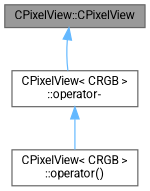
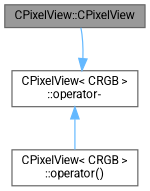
(67, 55) -> (83, 43)
